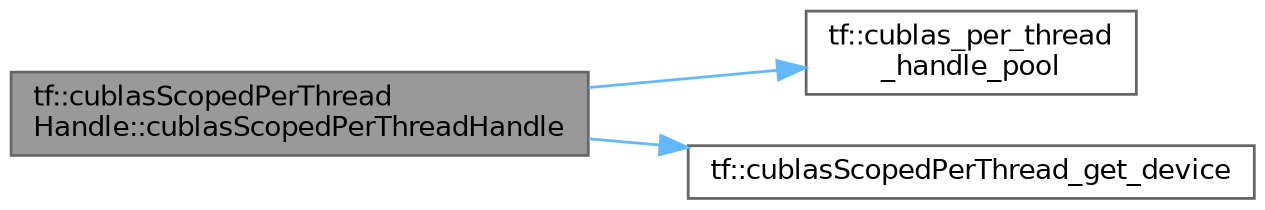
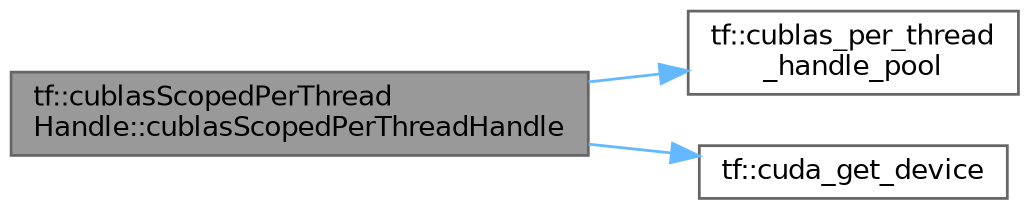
(971, 172) -> (853, 172)
